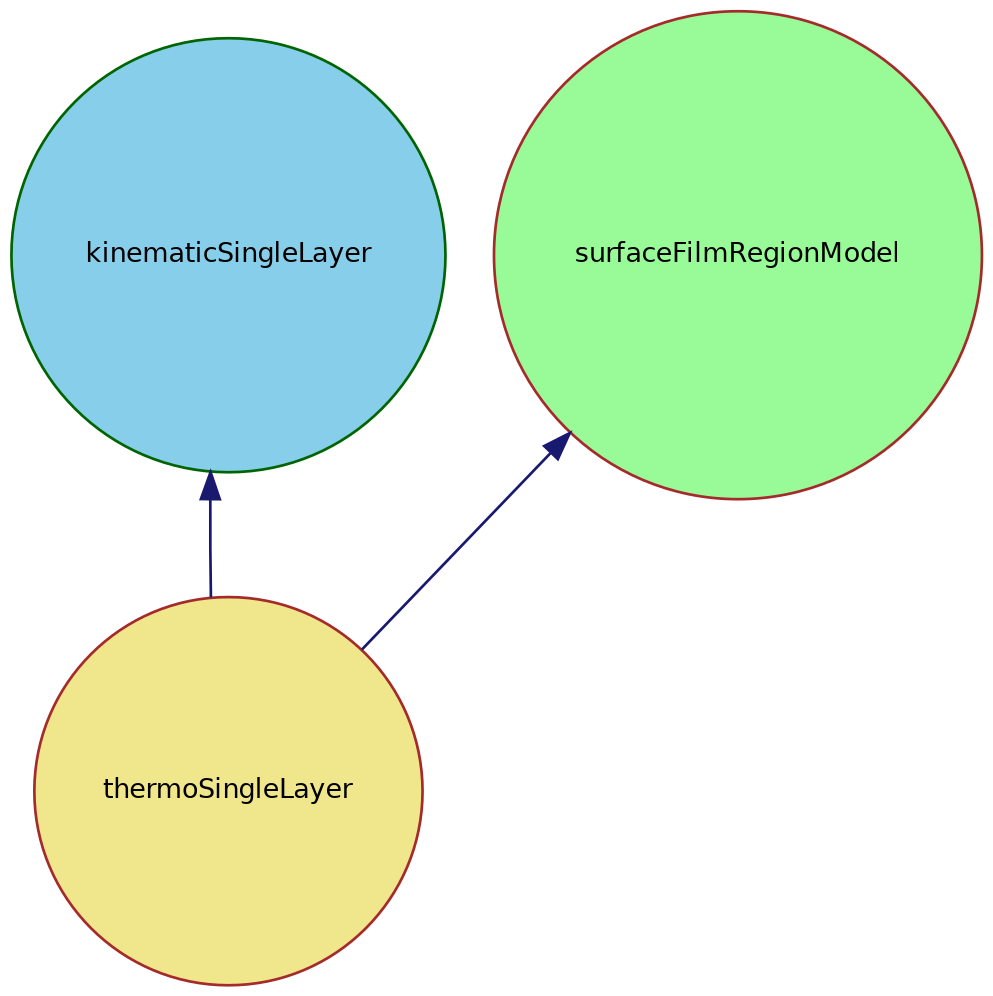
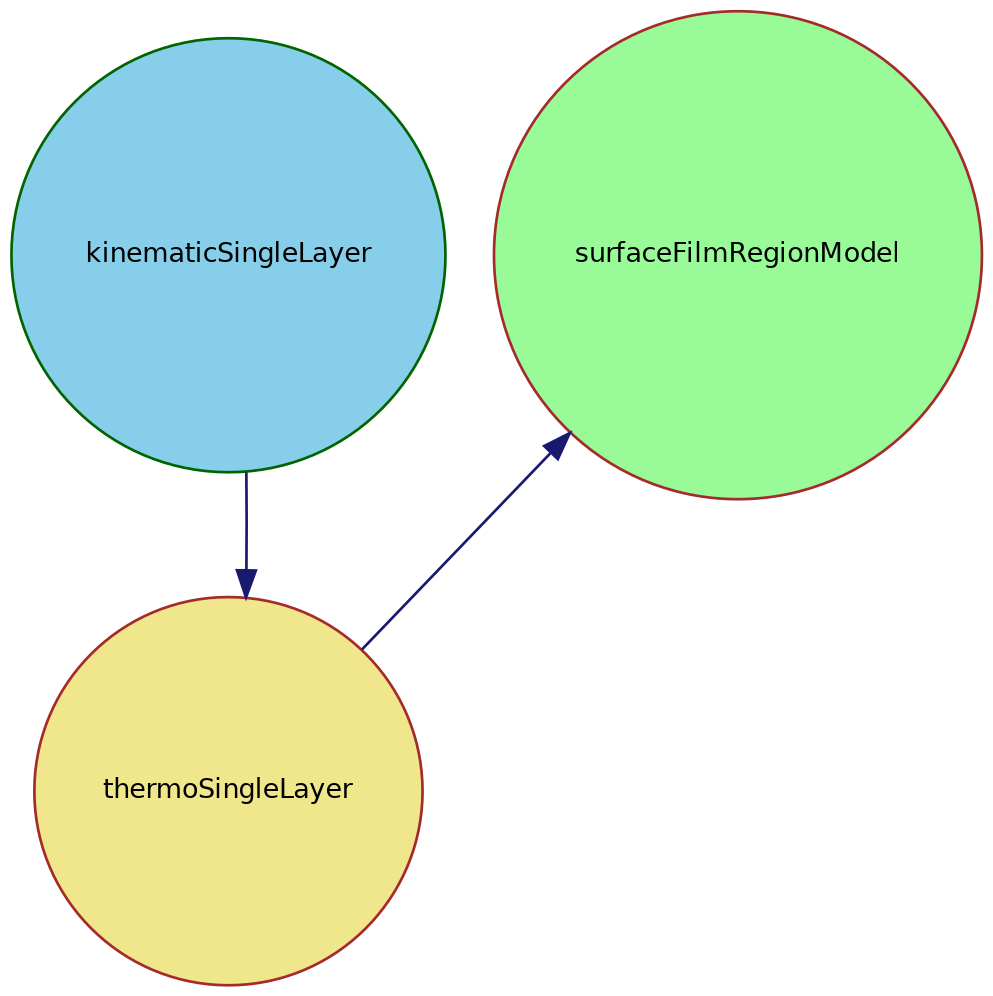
(210, 548) -> (247, 521)
